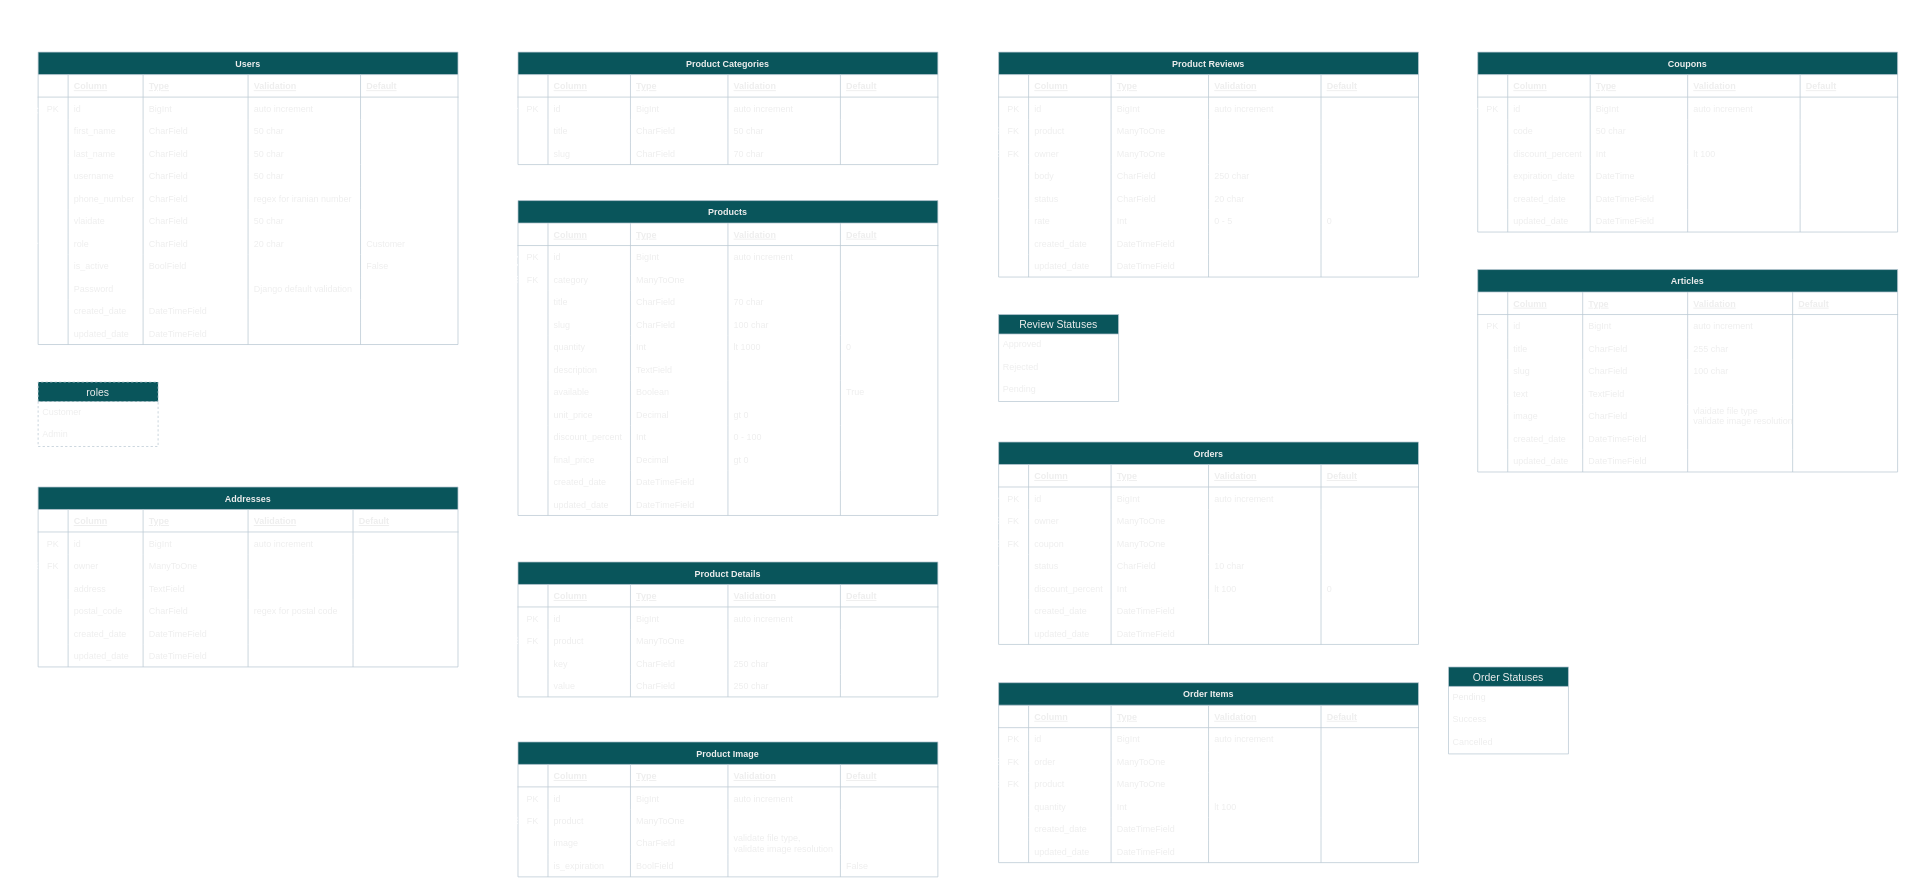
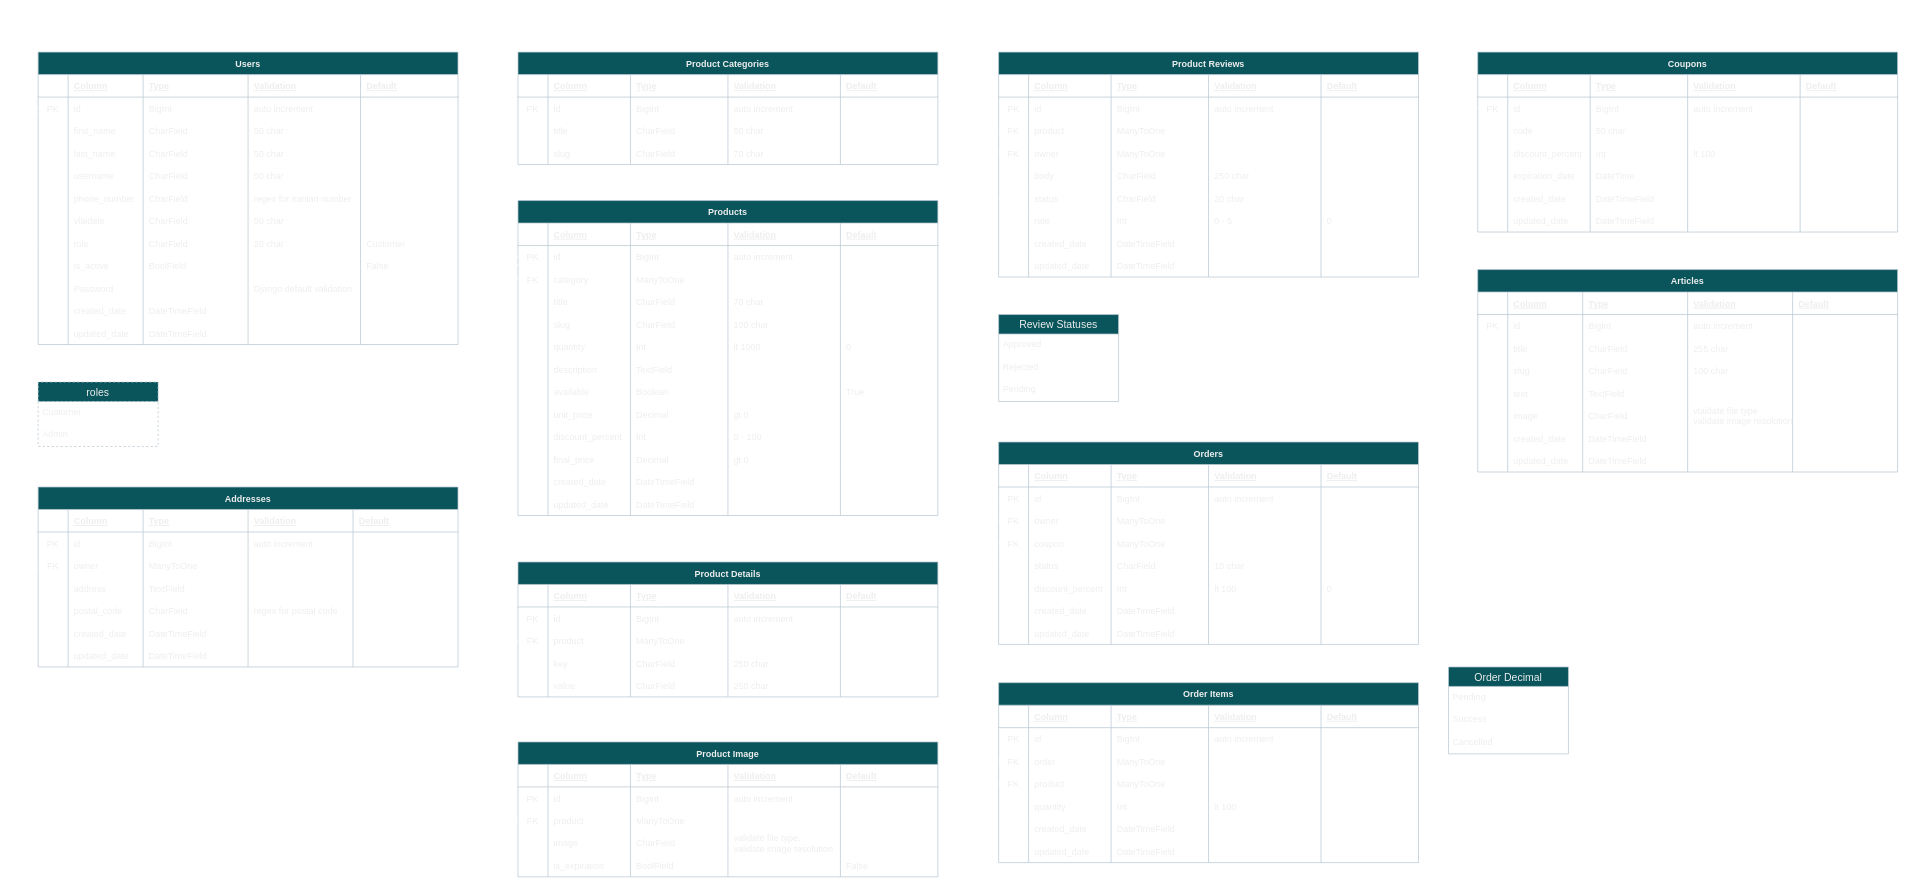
(1508, 678) -> (1508, 678)
